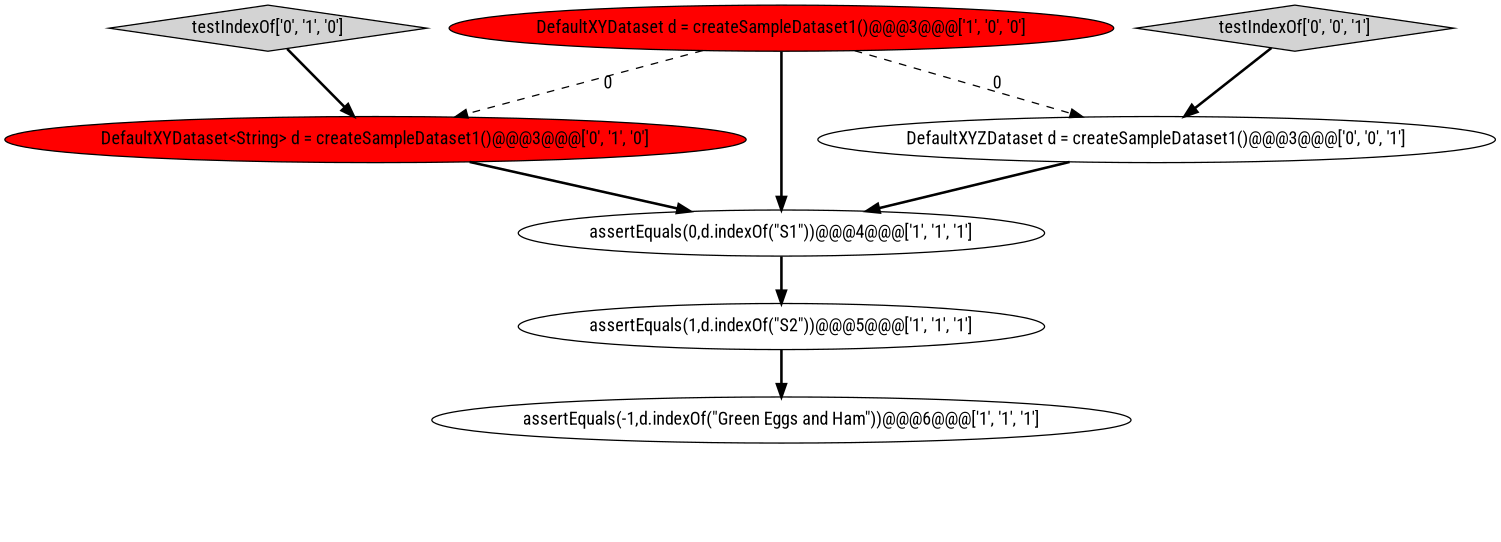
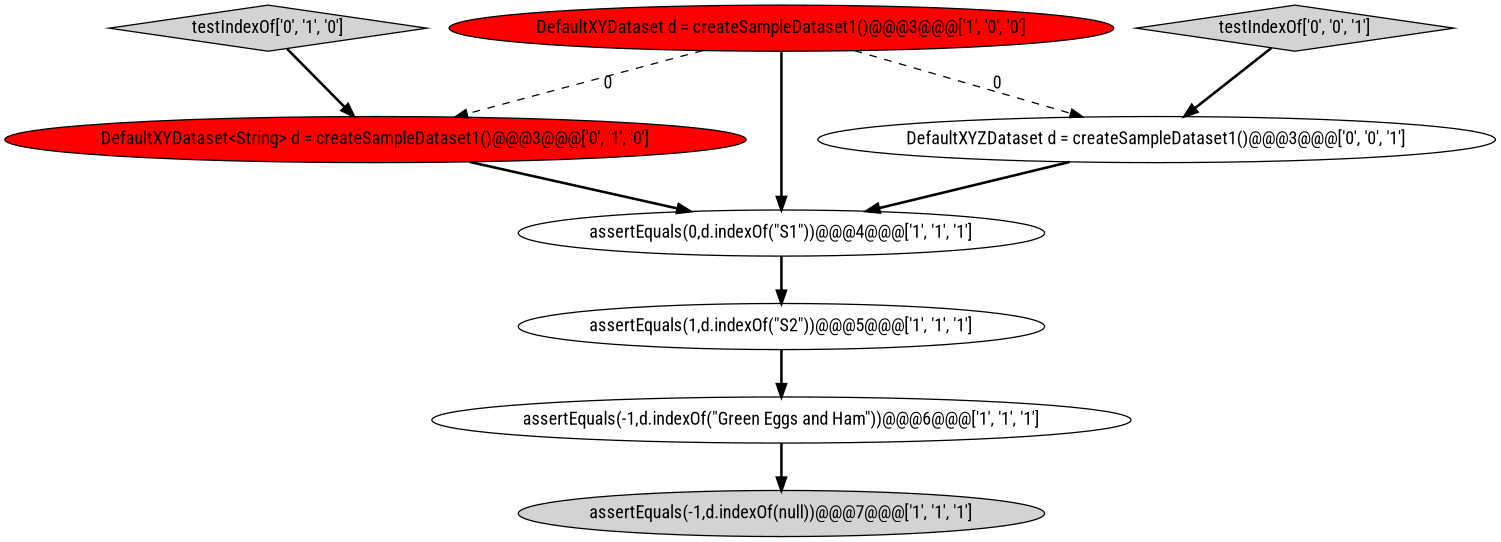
none -> (781, 514)
